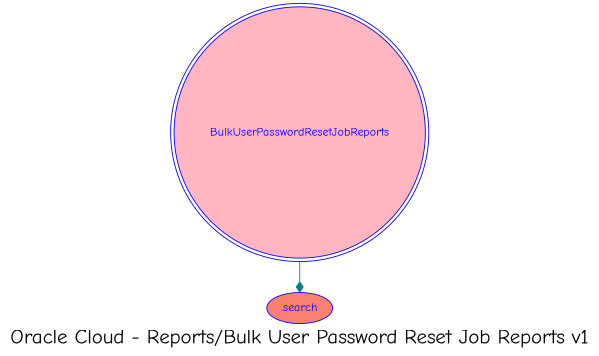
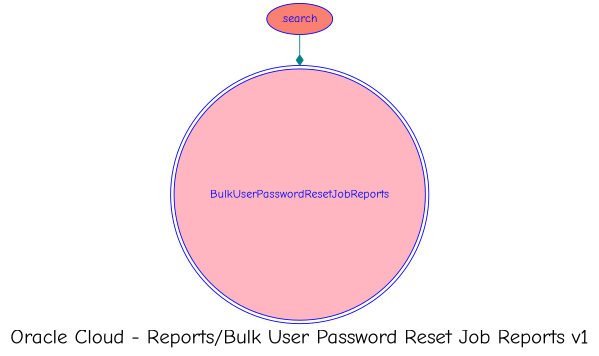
(300, 272) -> (300, 45)
